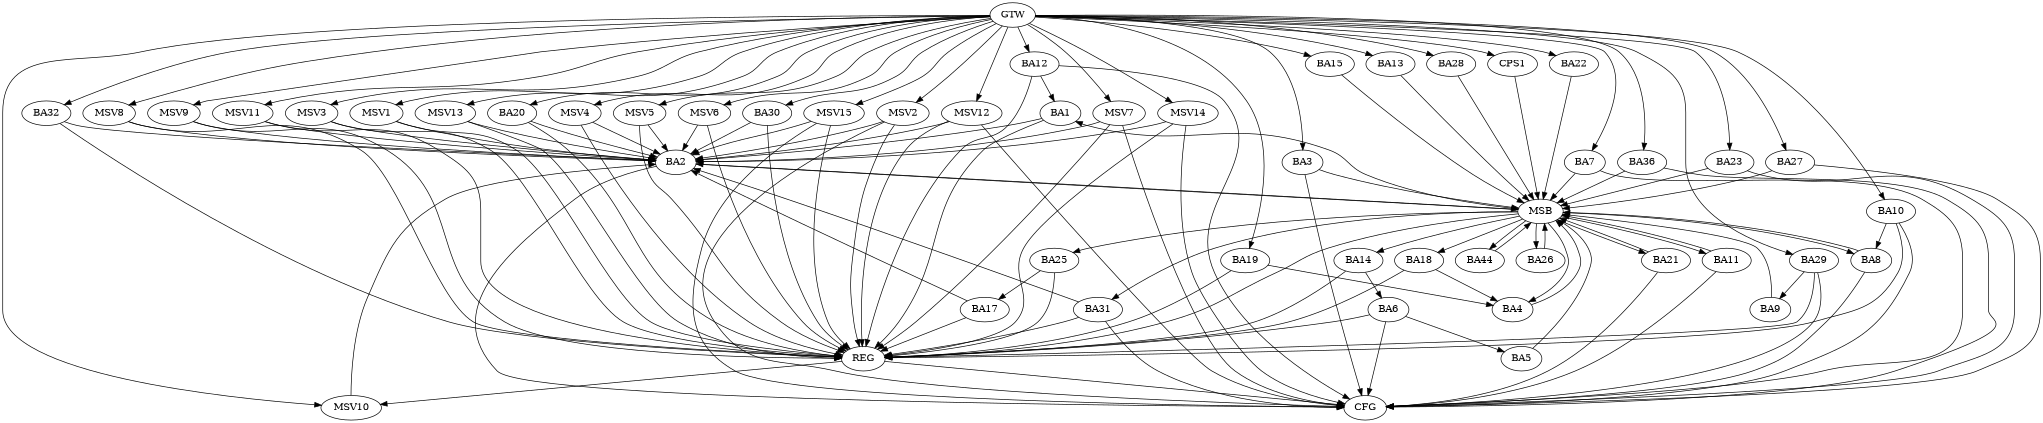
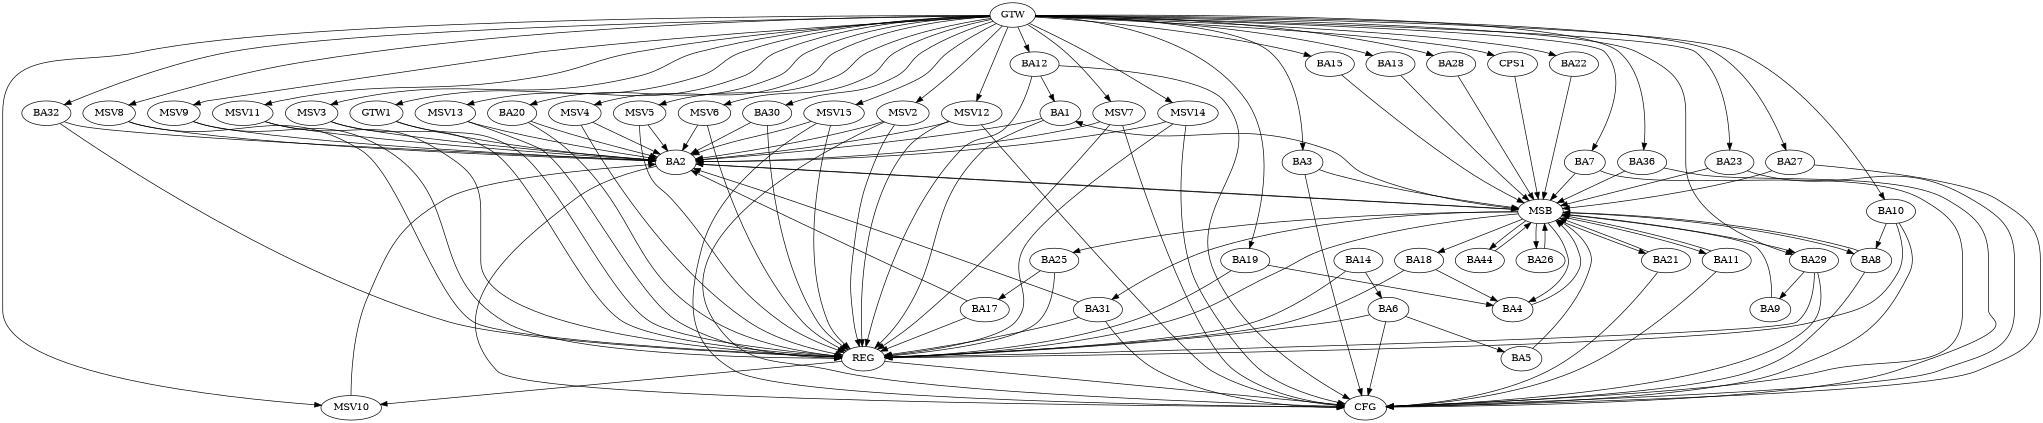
(376, 113) -> (376, 113)
(1451, 231) -> (1676, 228)
